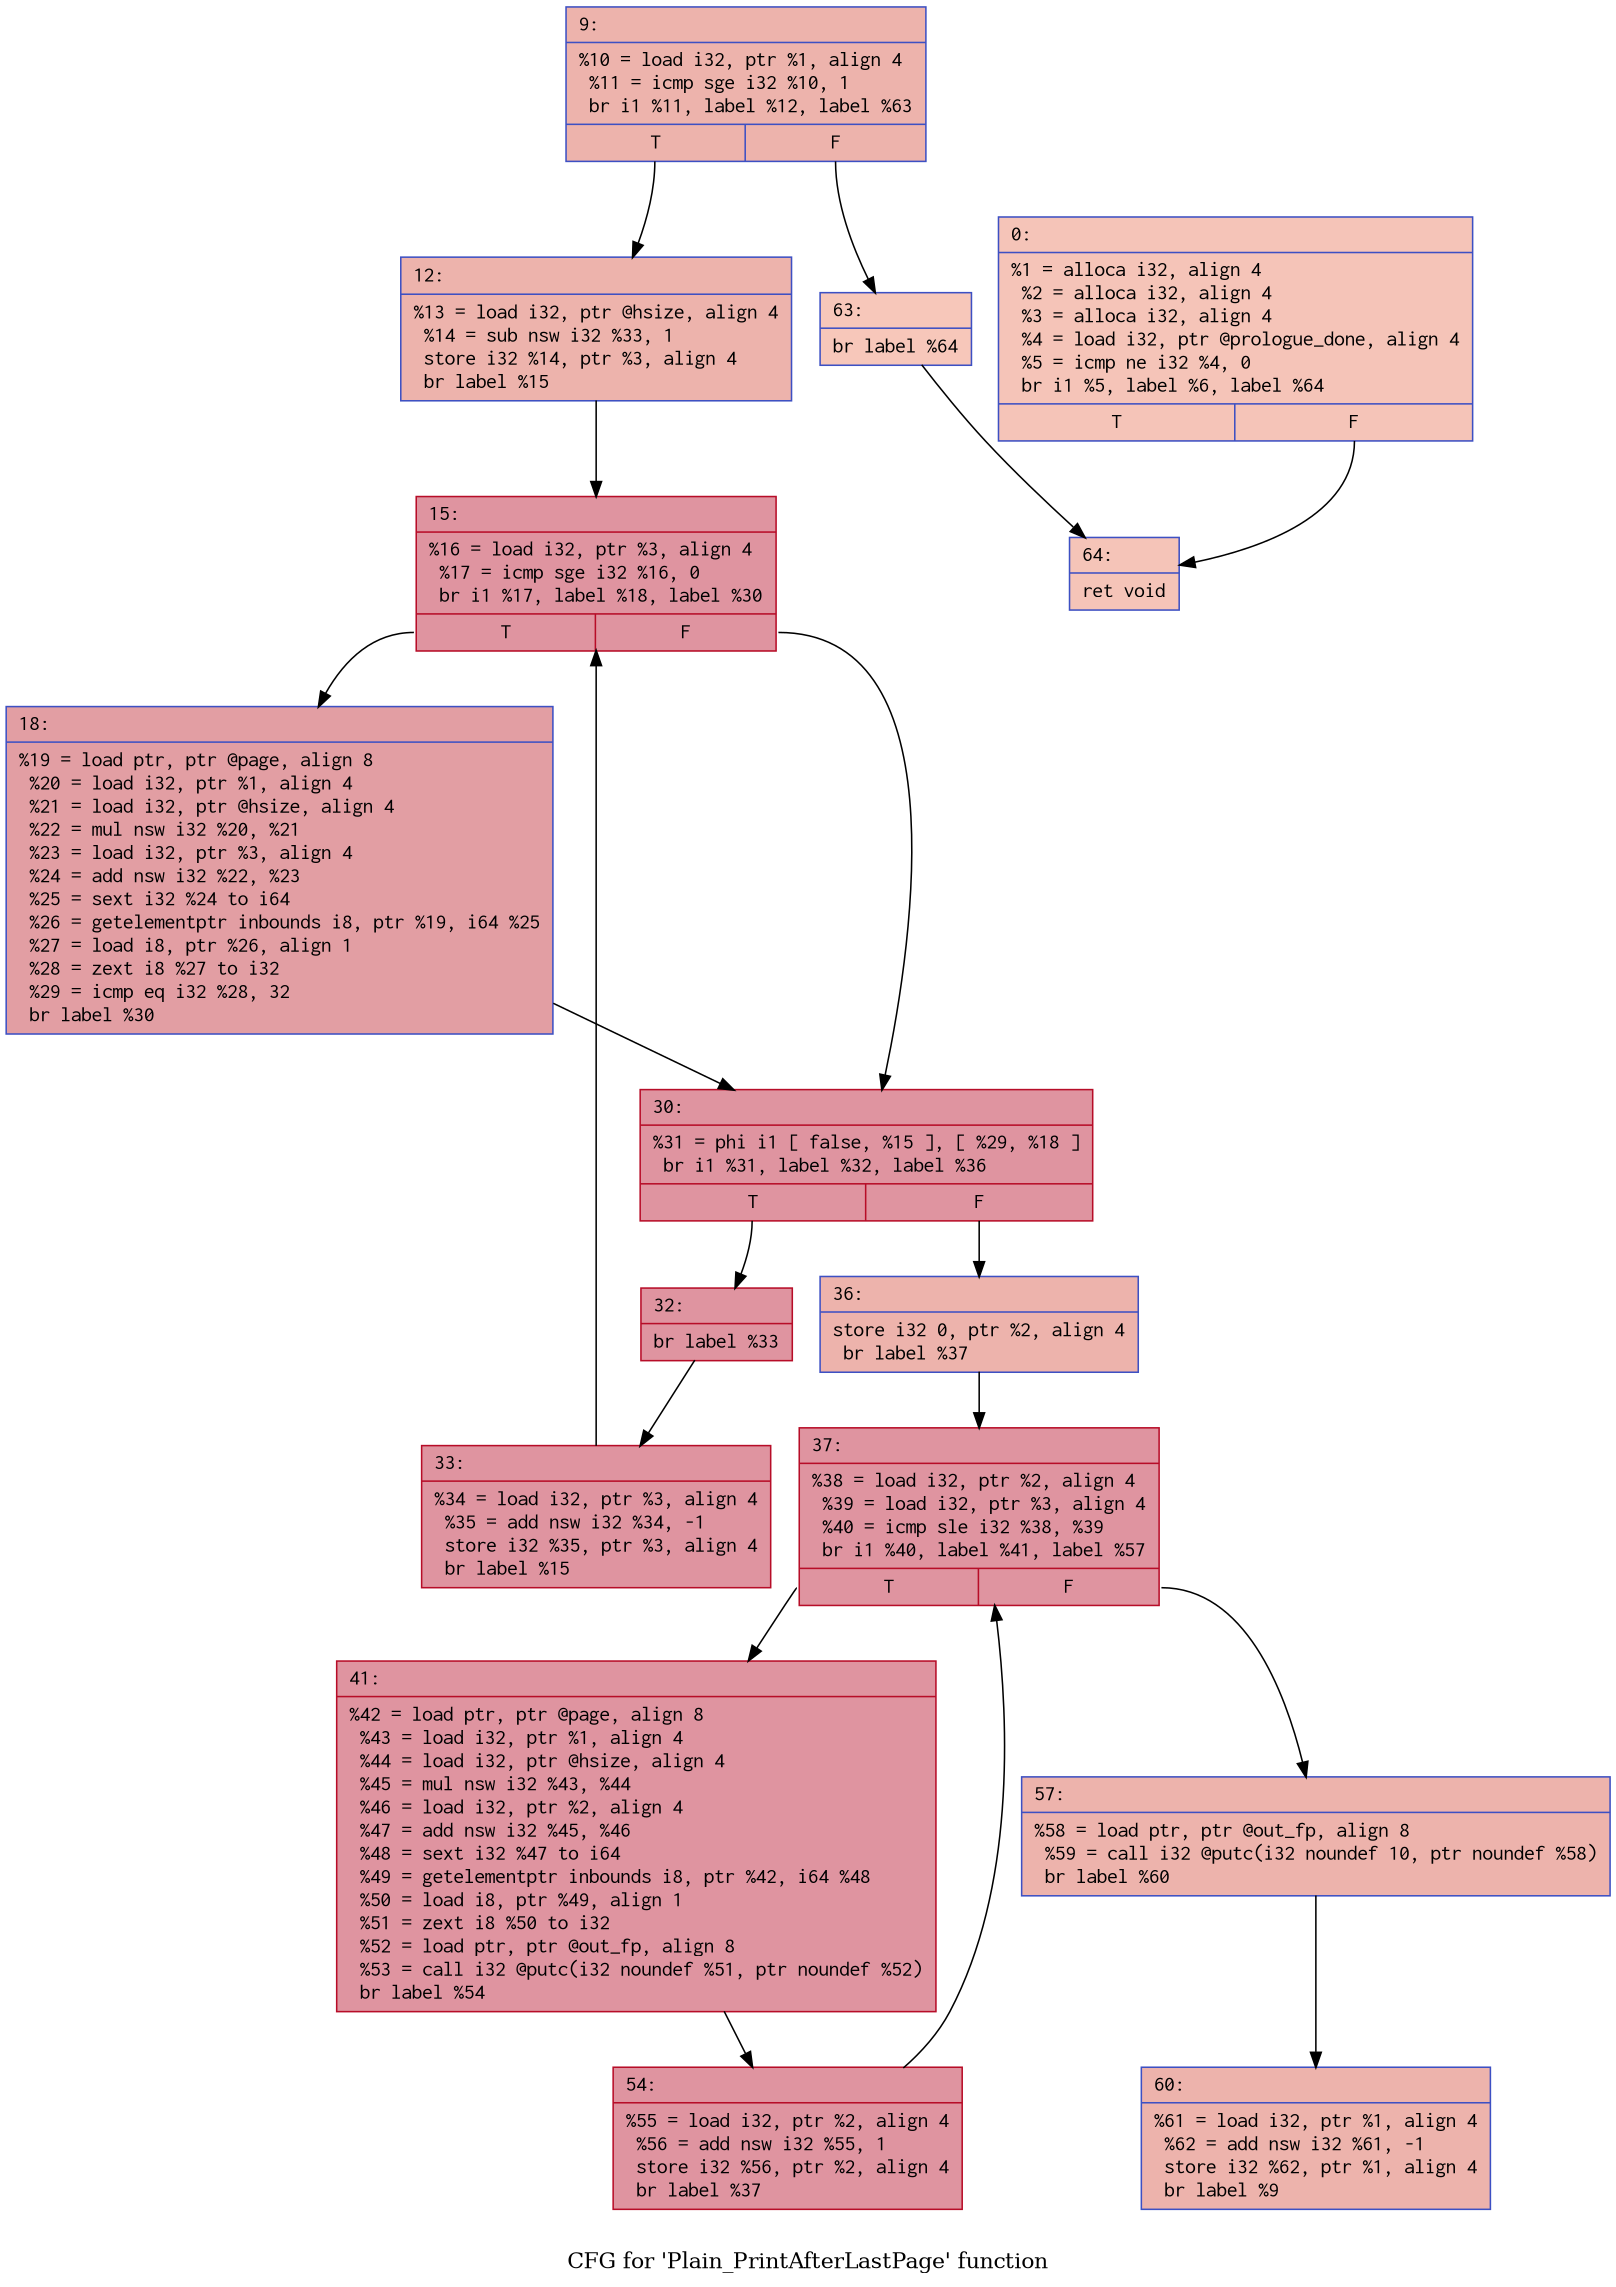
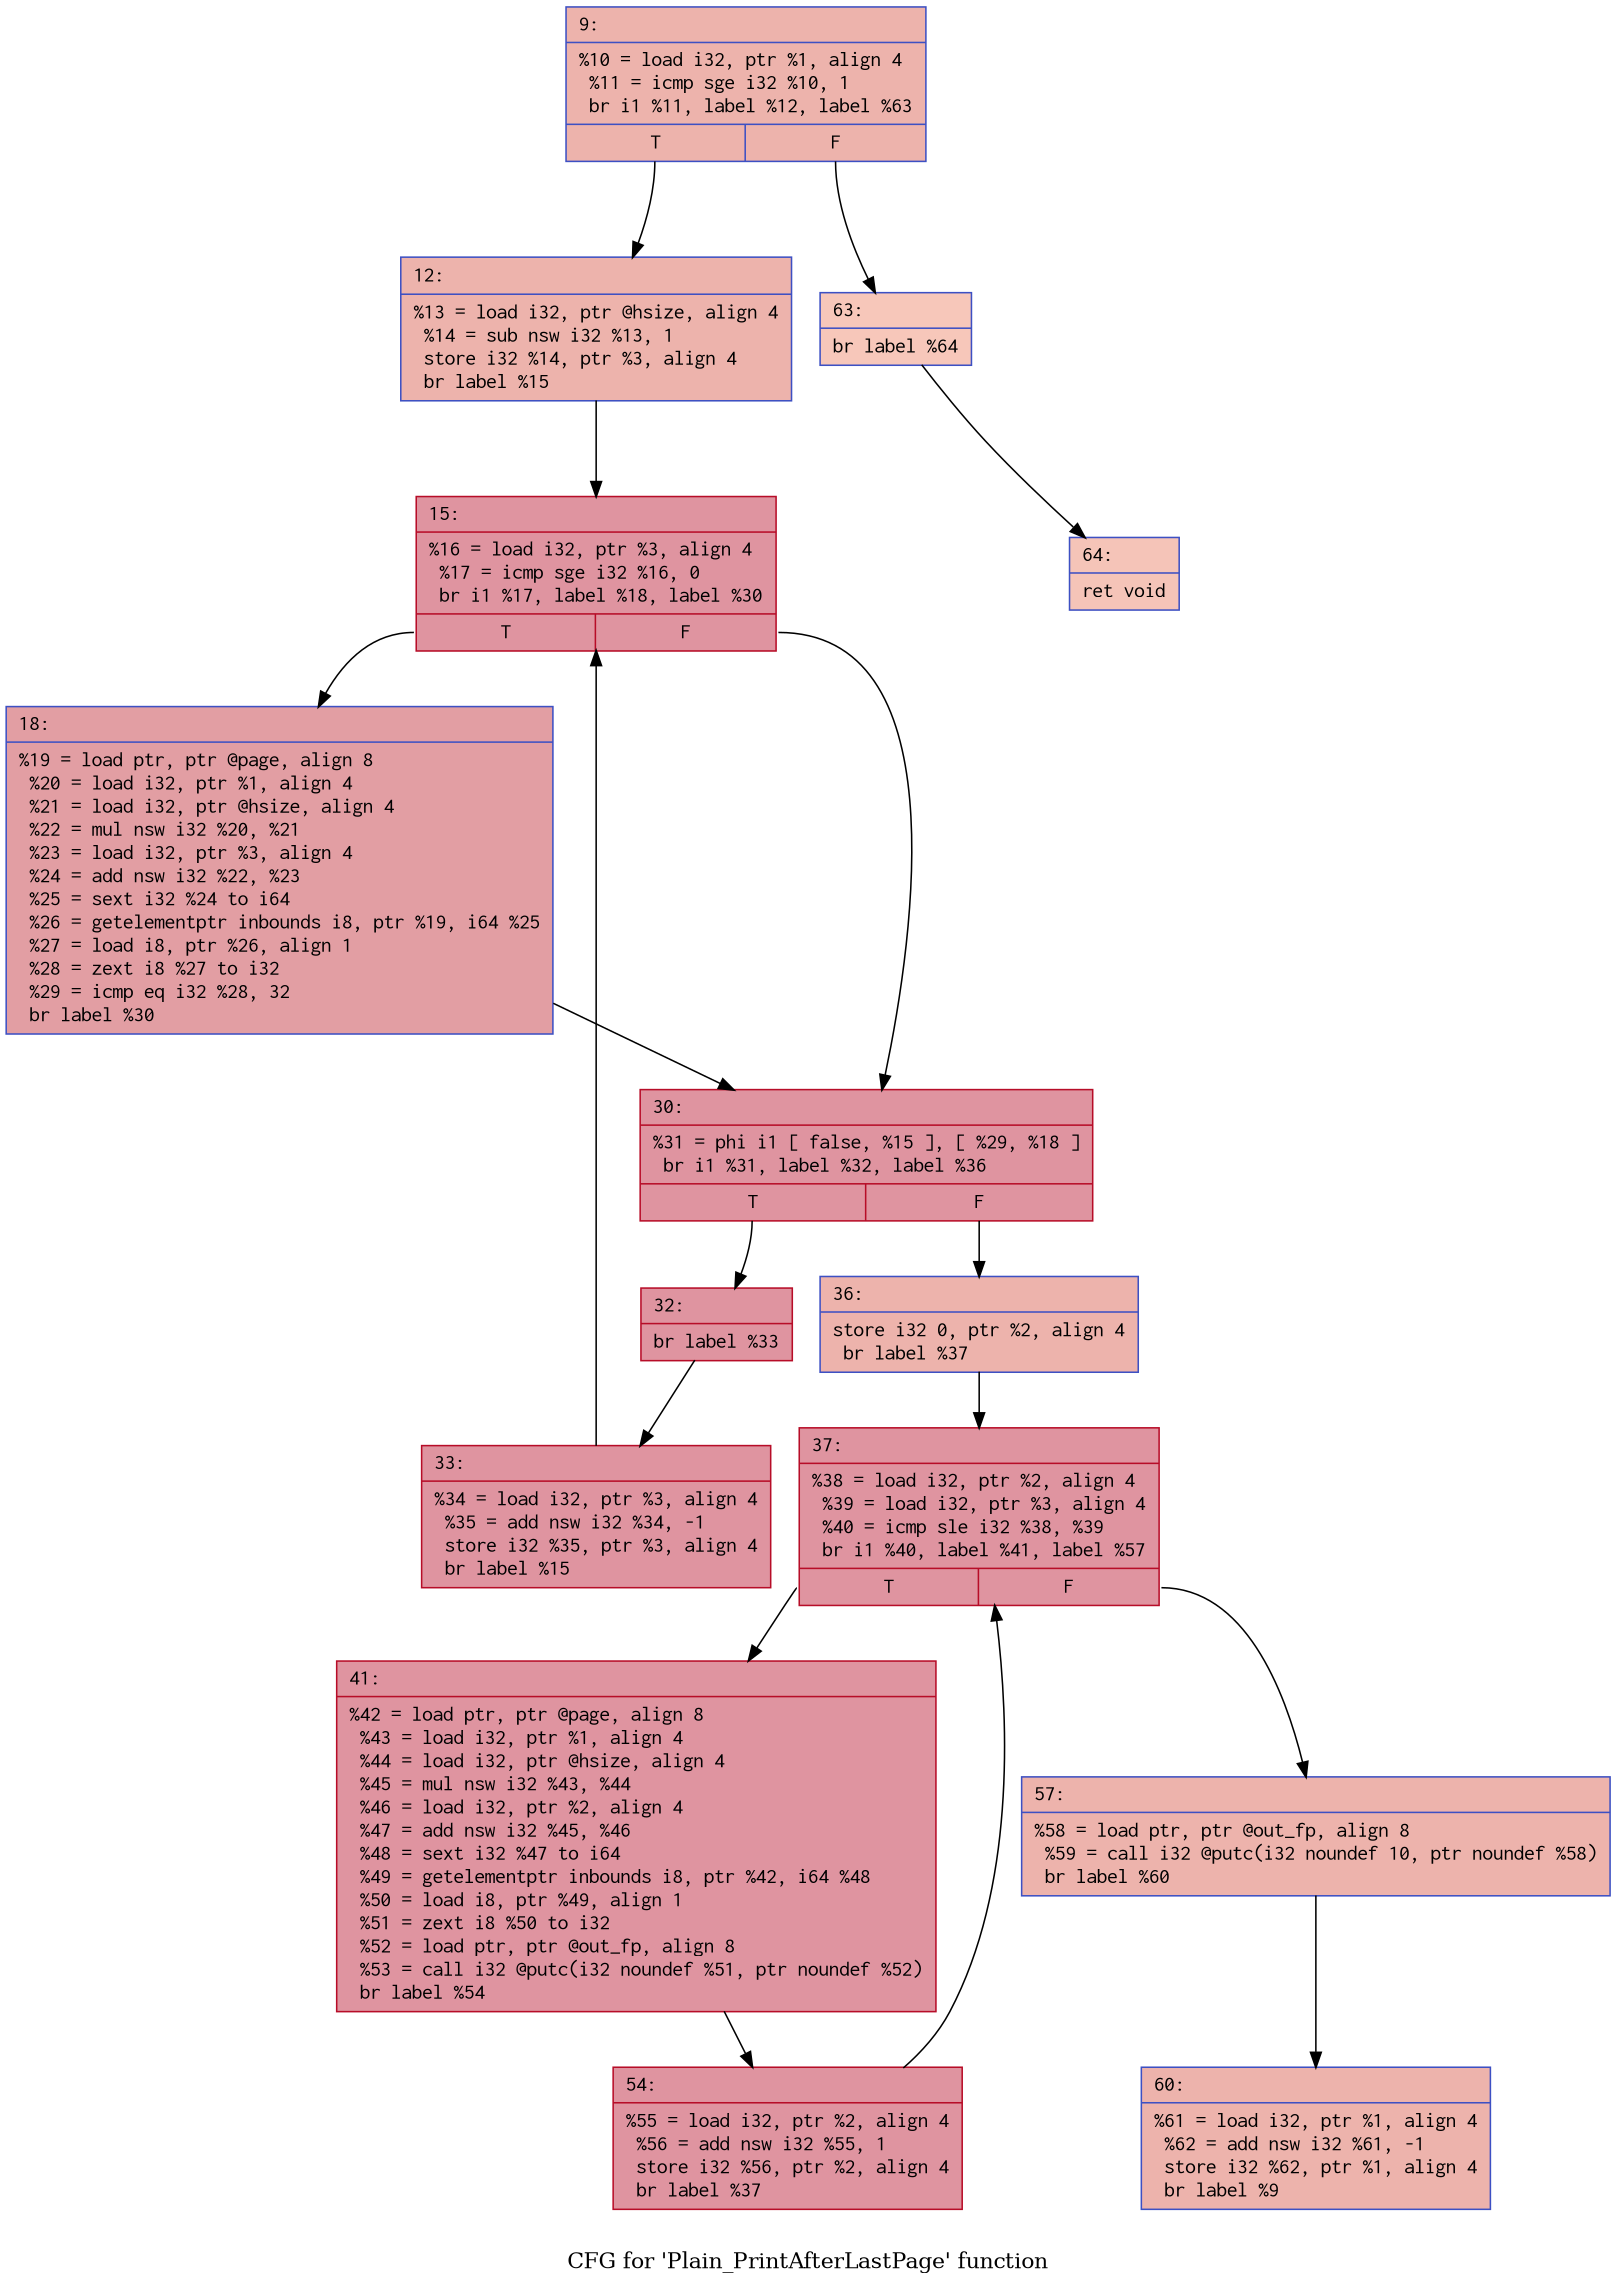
(1236, 329) -> none
(544, 335) -> (544, 335)
